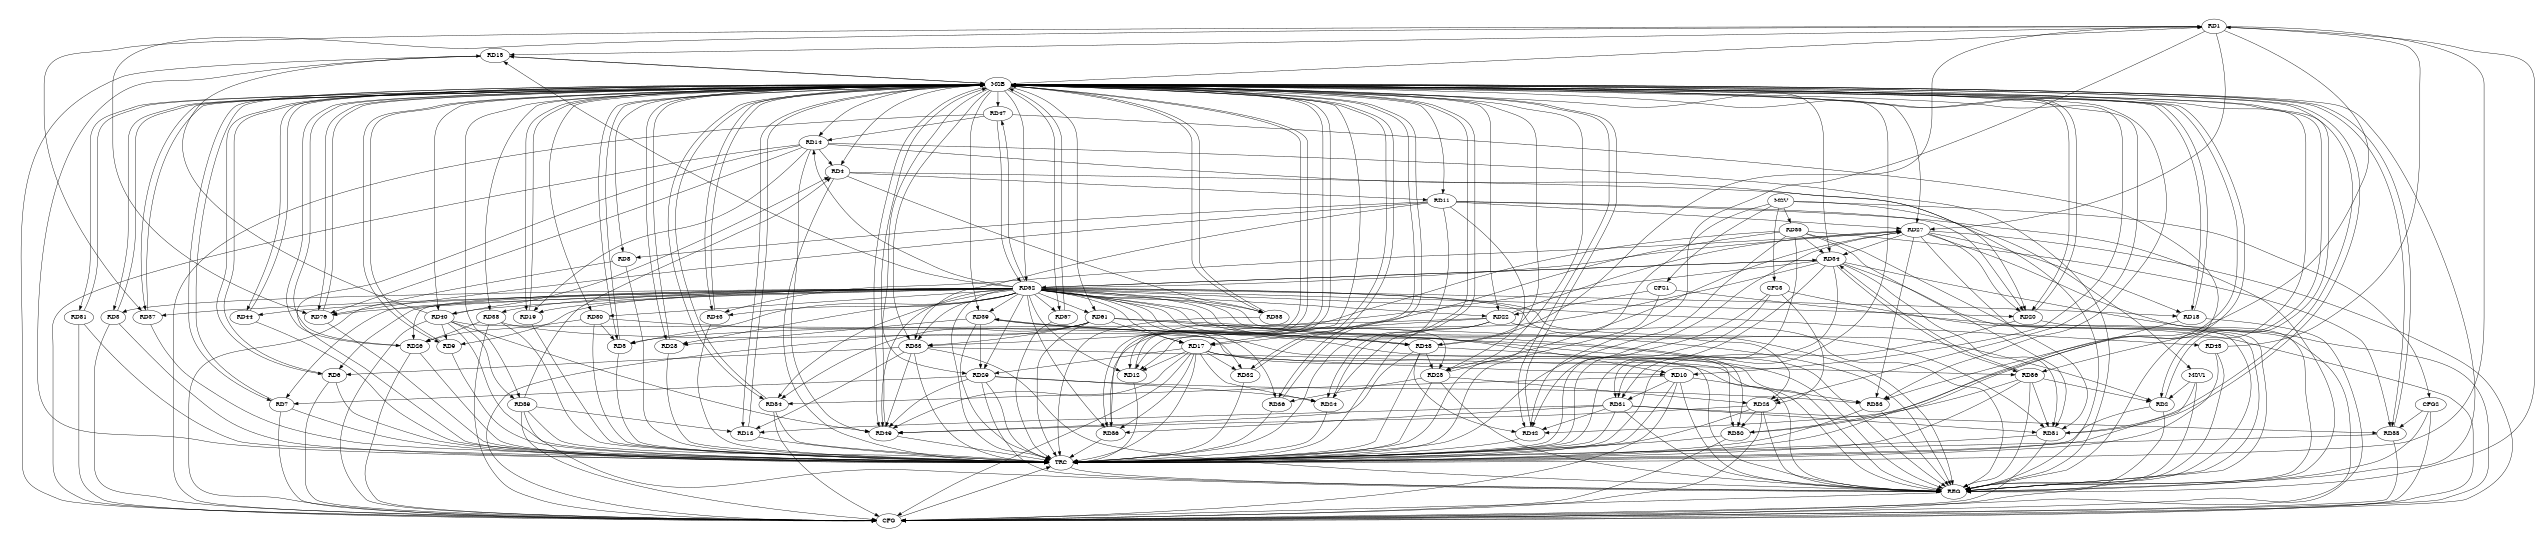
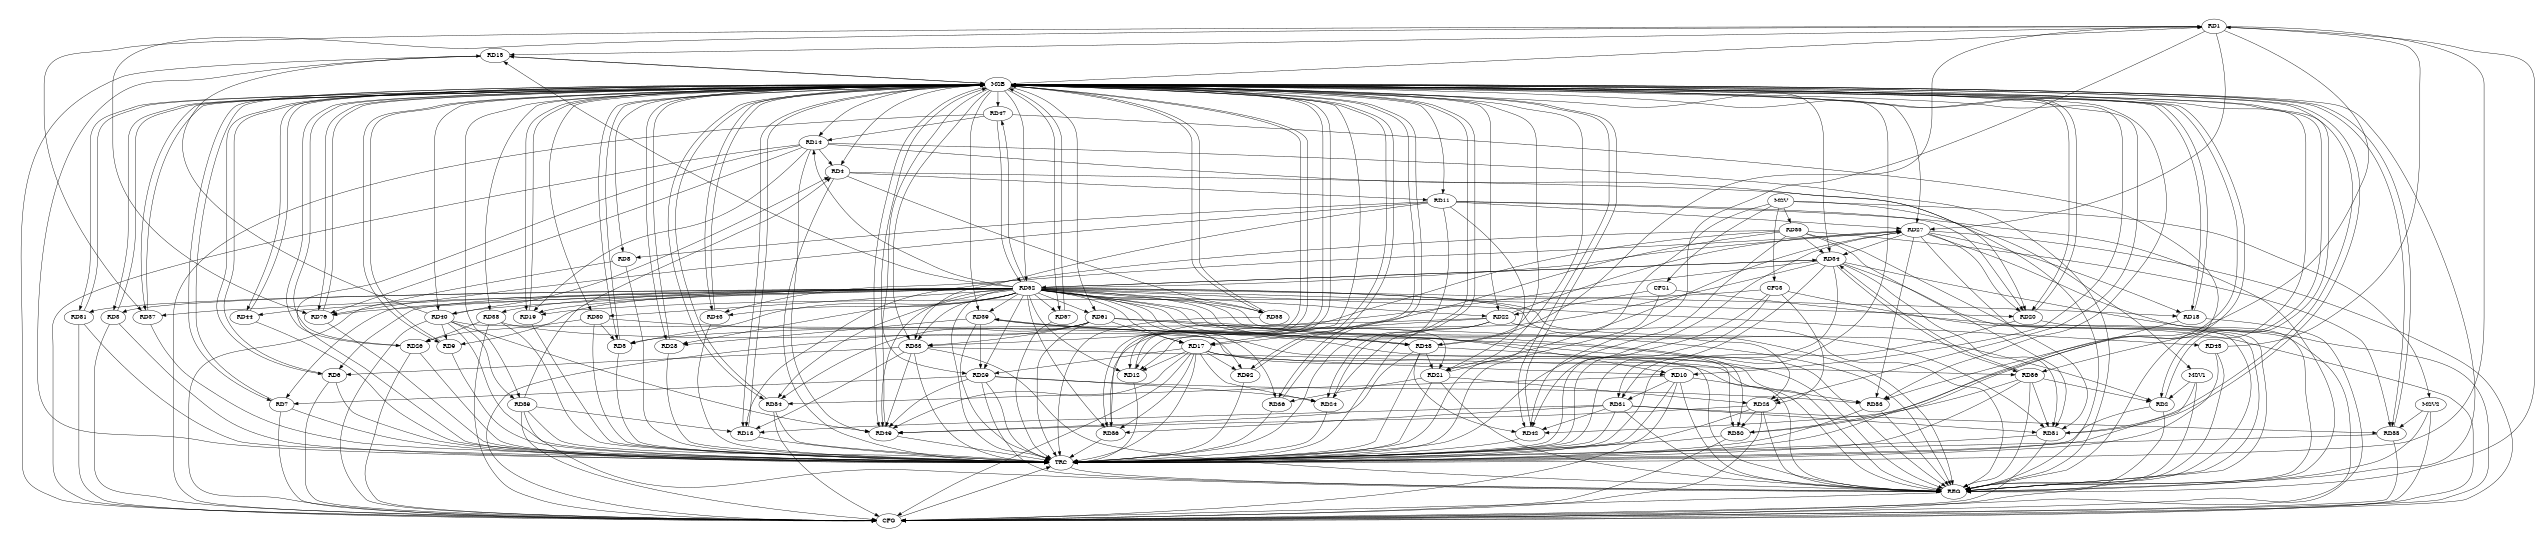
(703, 292) -> (553, 293)
none -> (1001, 300)
(1759, 351) -> (1236, 256)
(1245, 376) -> (1245, 376)
(1435, 376) -> (1435, 376)
(2431, 405) -> (2431, 405)
